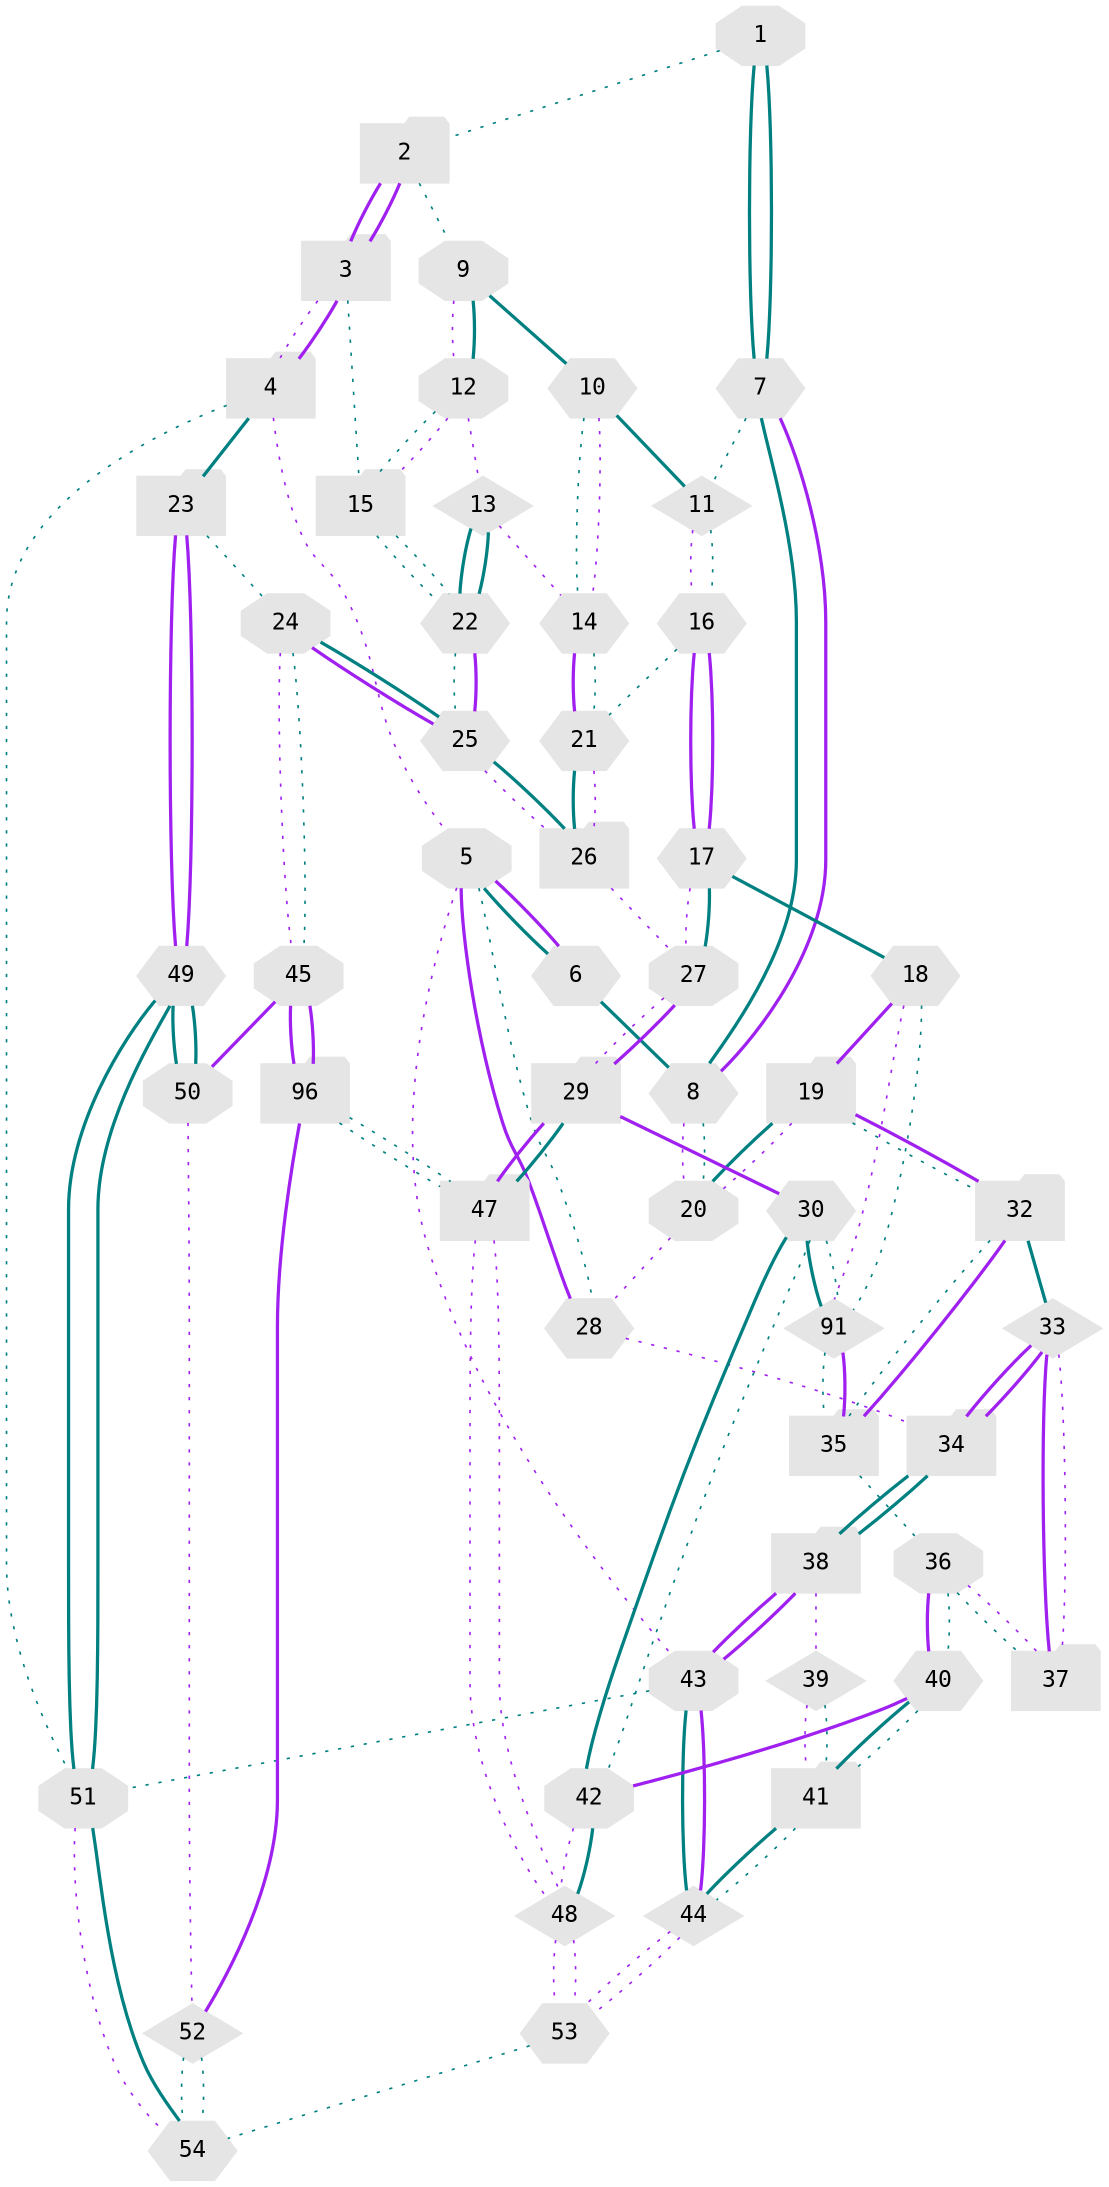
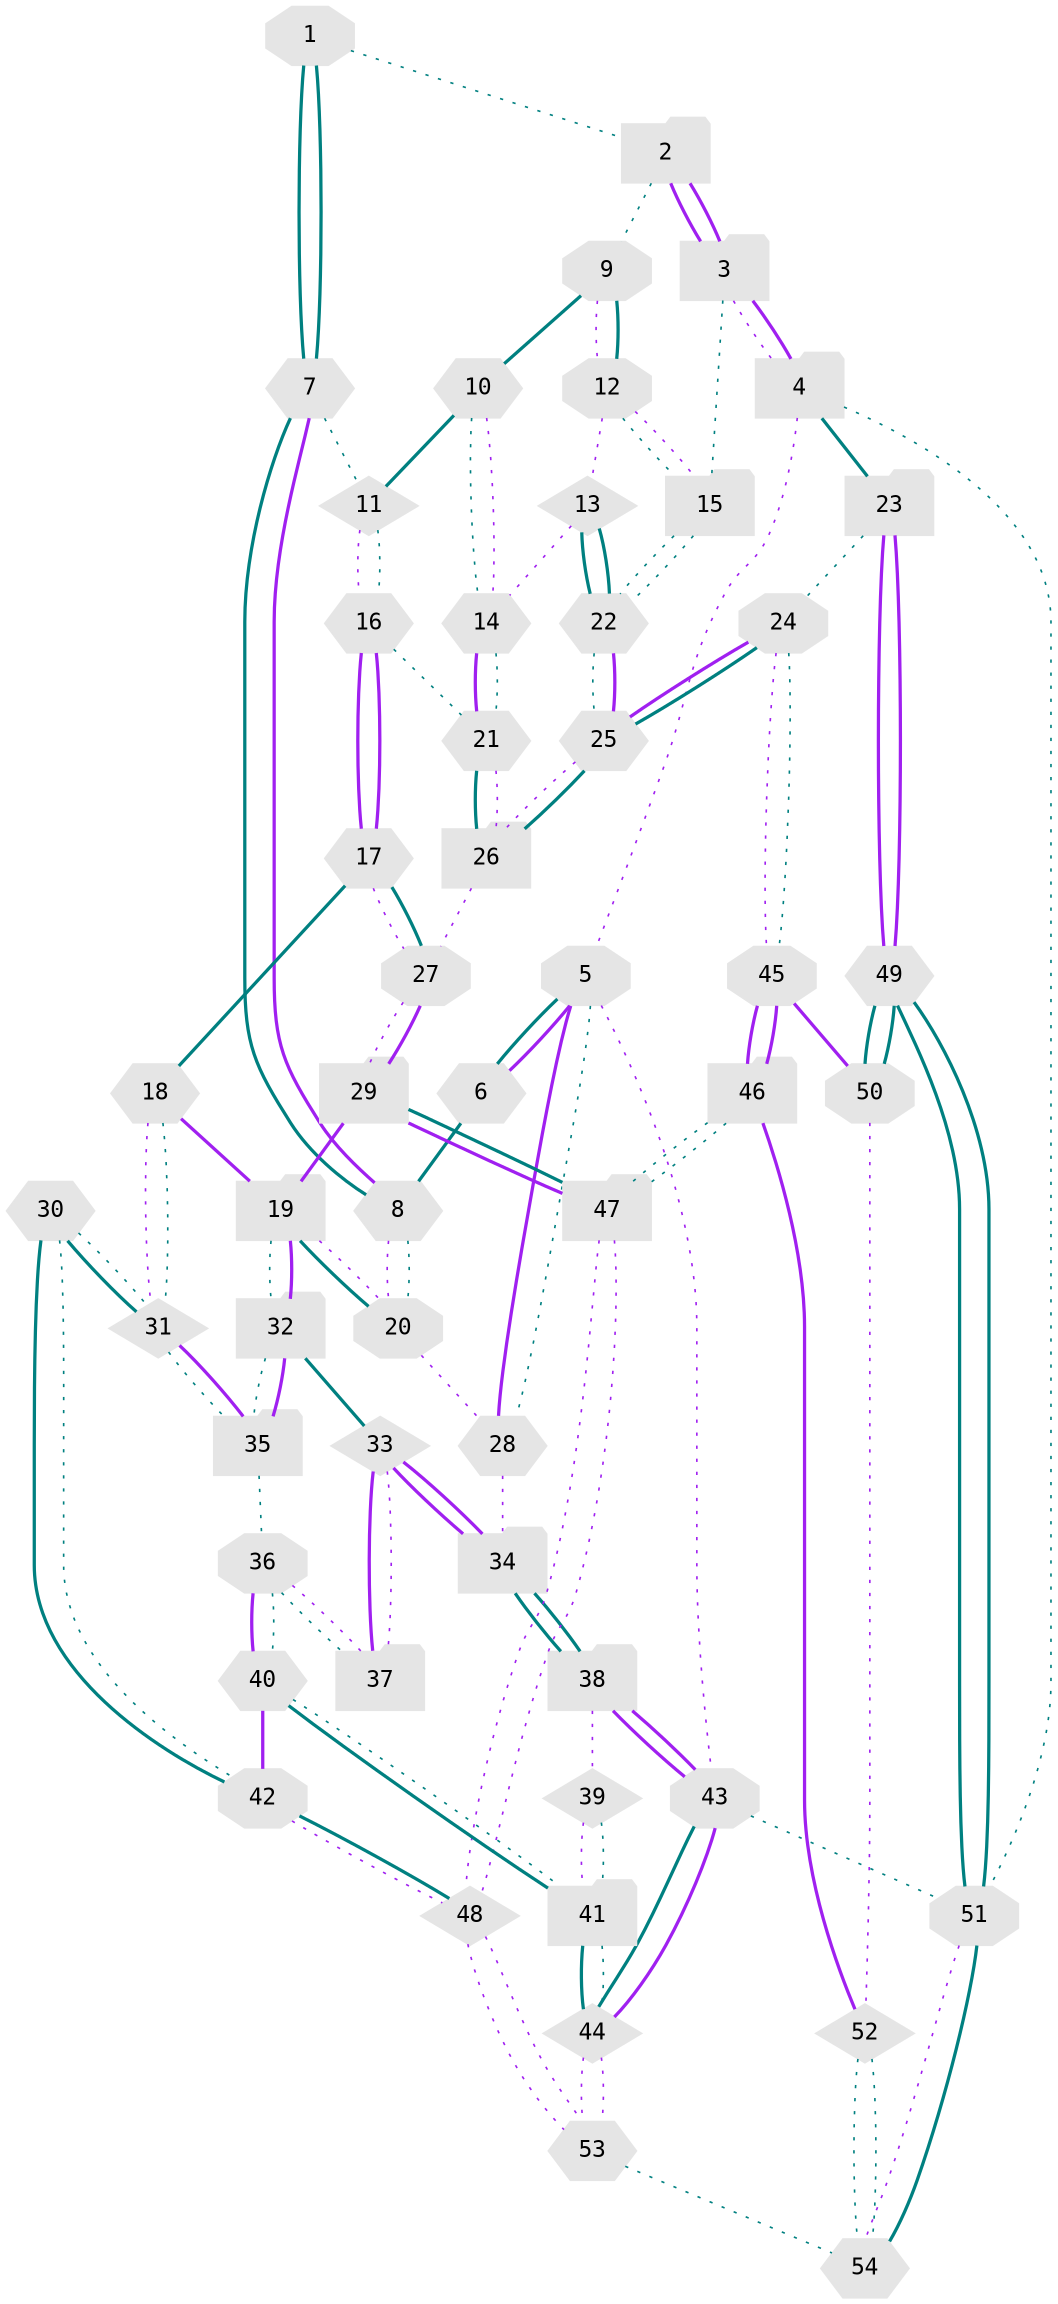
(305, 1093) -> (752, 1093)
(716, 1163) -> (325, 1148)
(834, 1328) -> (158, 1328)
